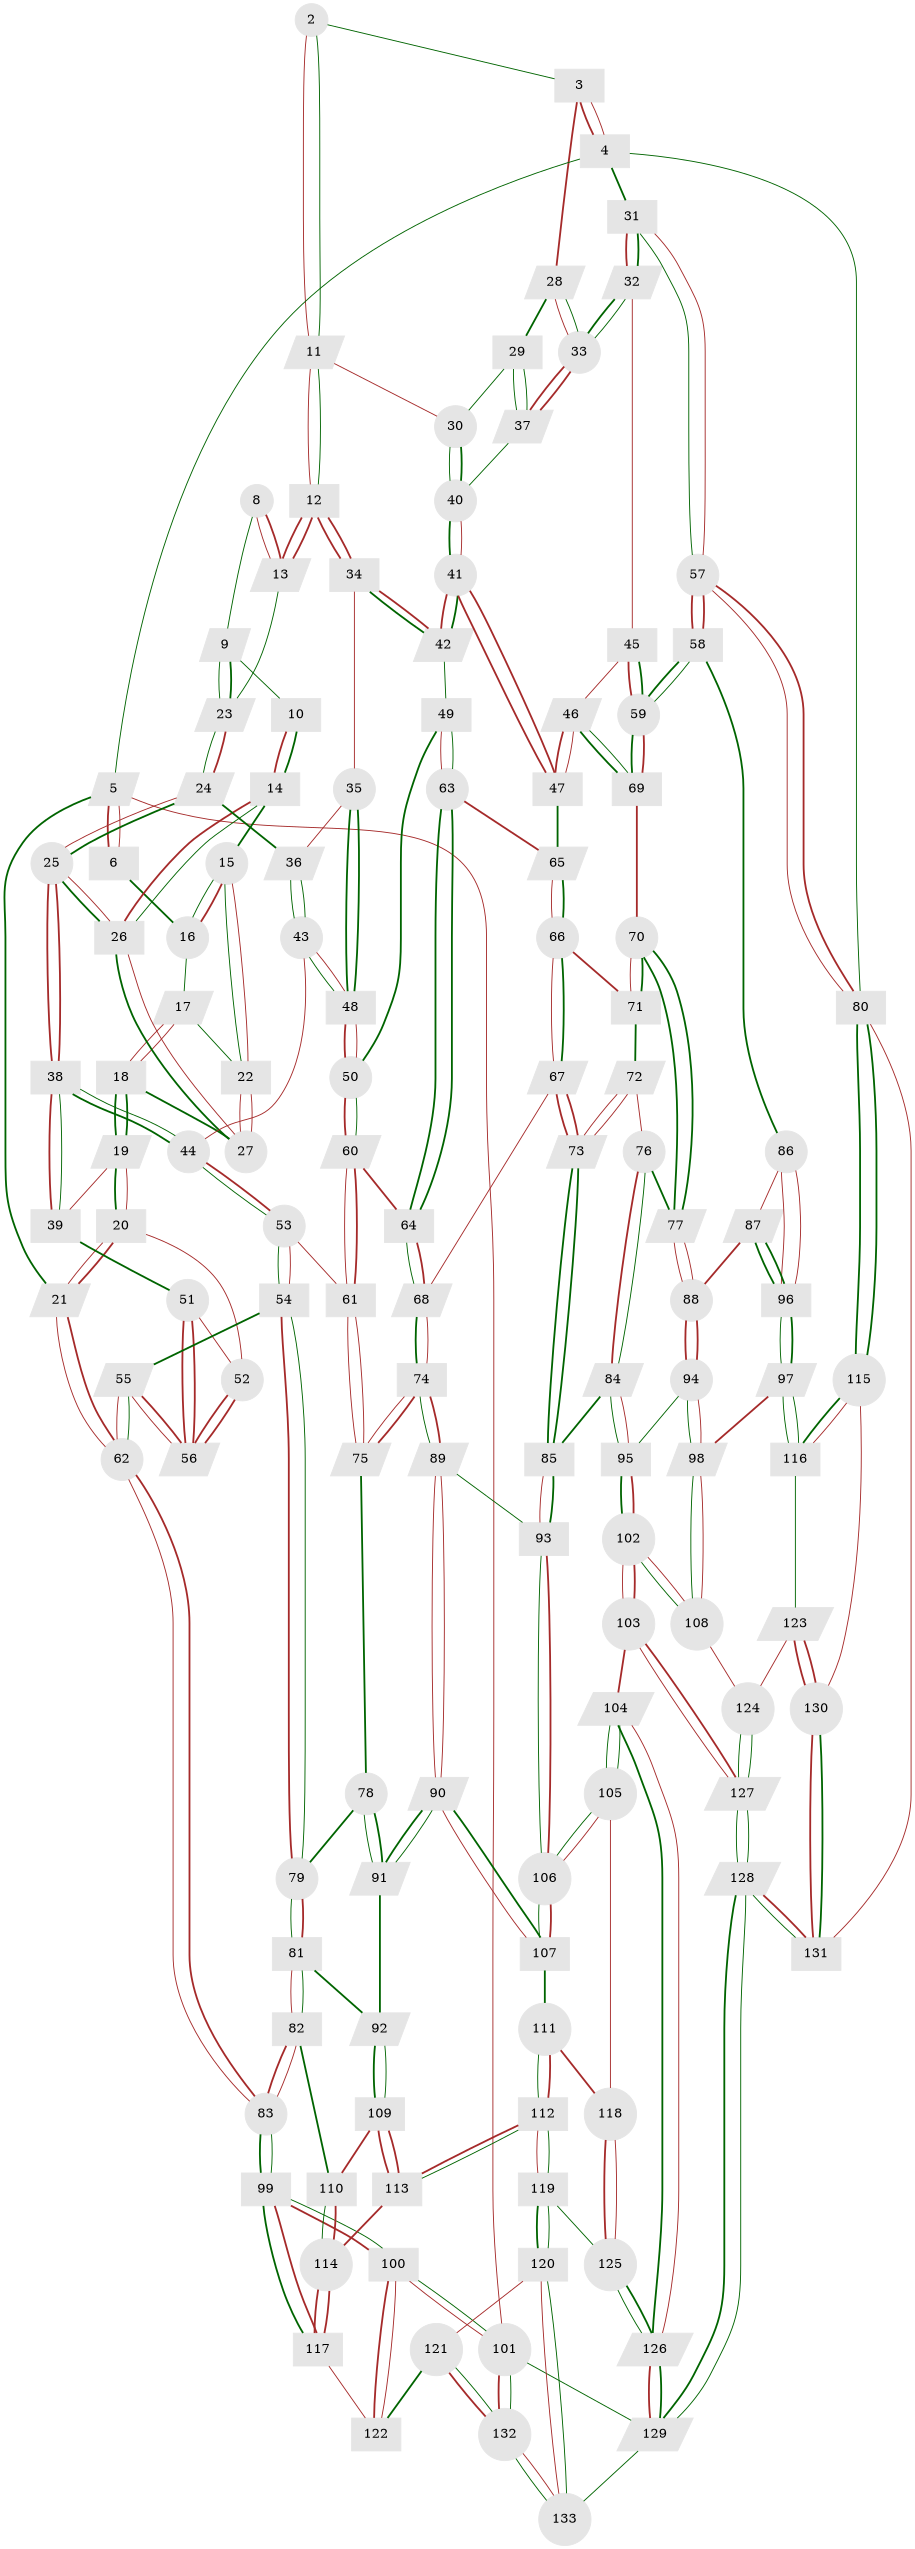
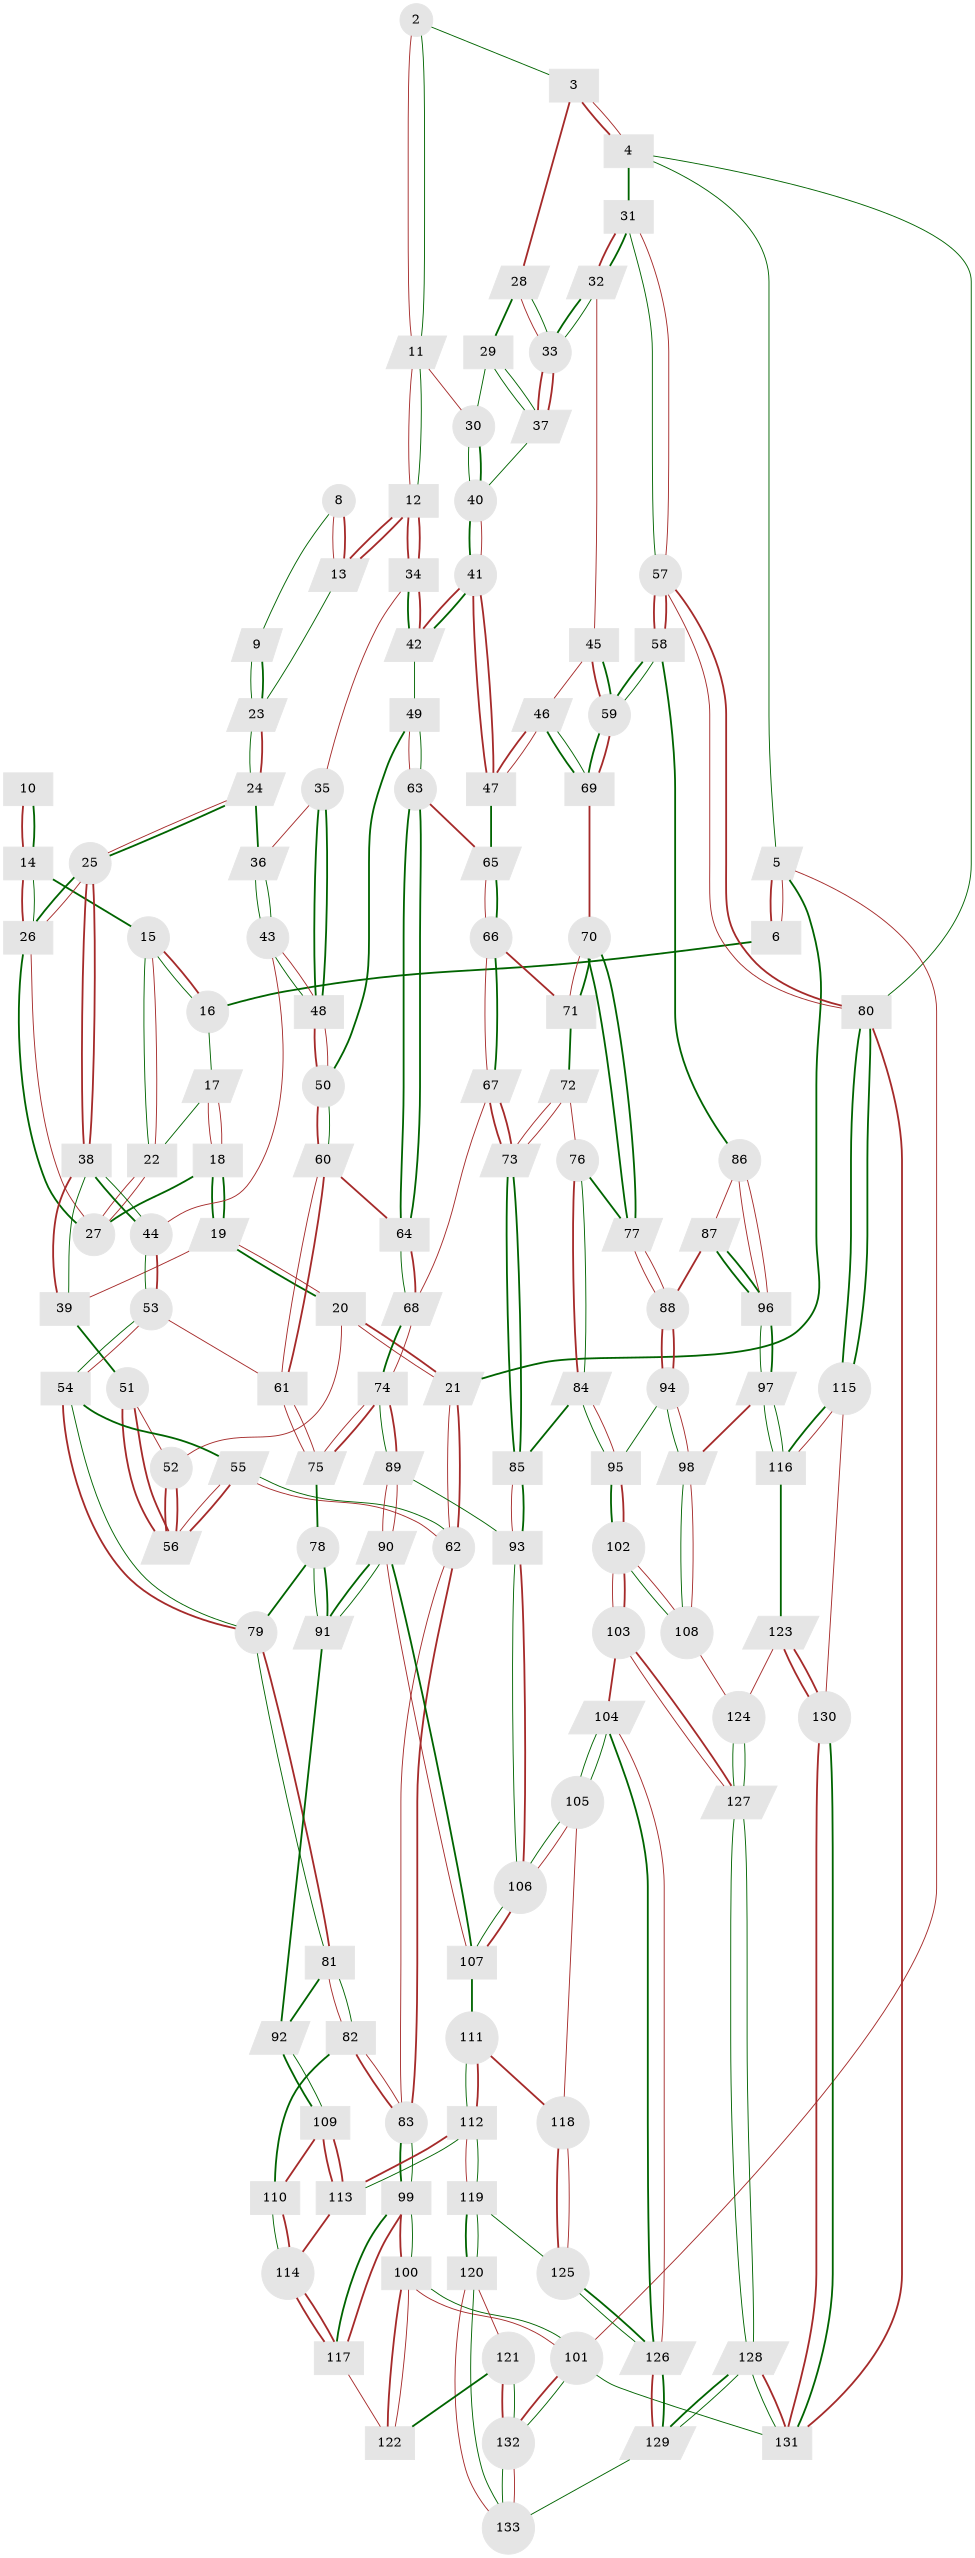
(260, 680) -> none
(911, 1489) -> (902, 1742)
(795, 1542) -> (781, 1550)
(579, 2392) -> (678, 2408)
